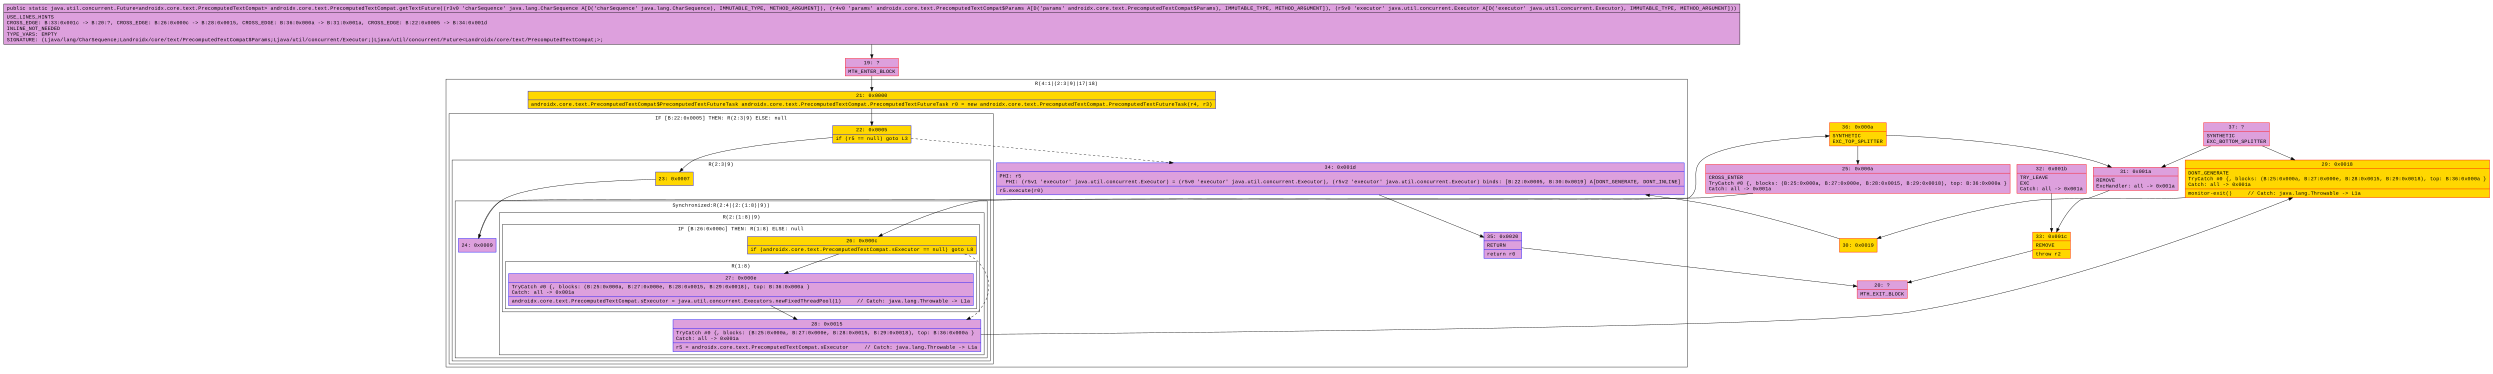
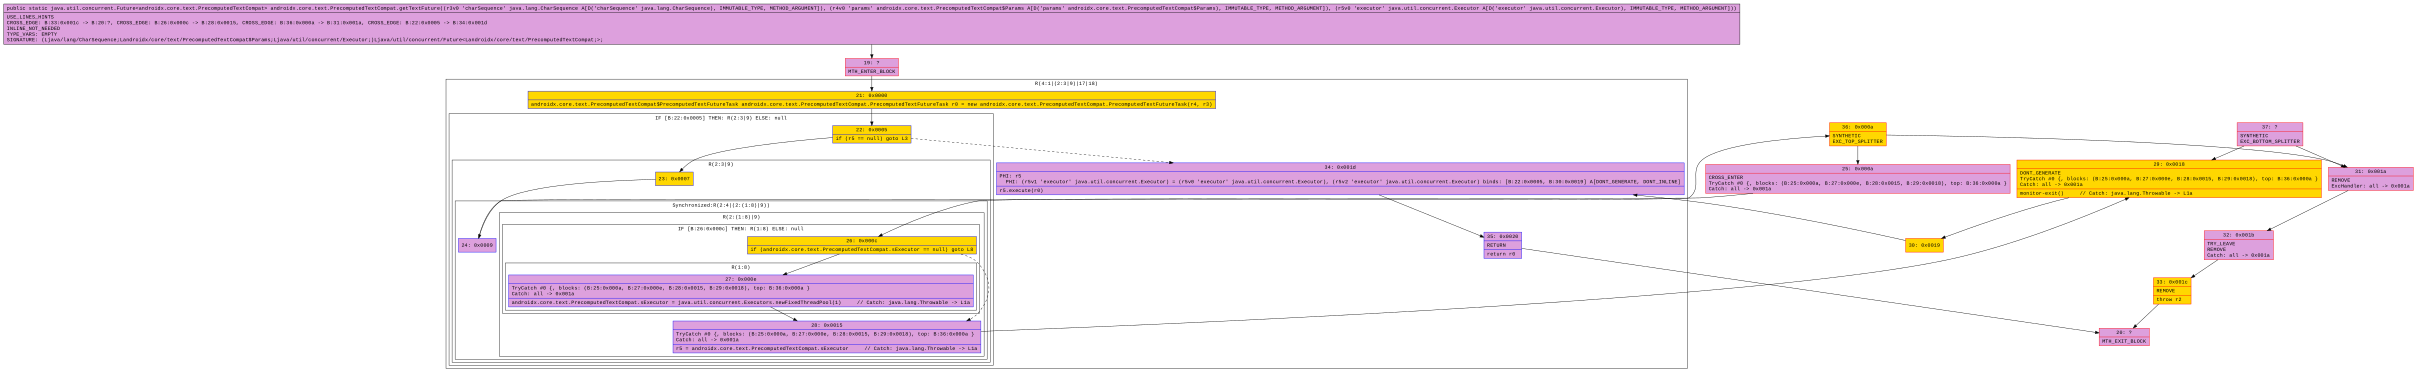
(2025, 183) -> (2217, 249)
(2078, 202) -> (2309, 210)
